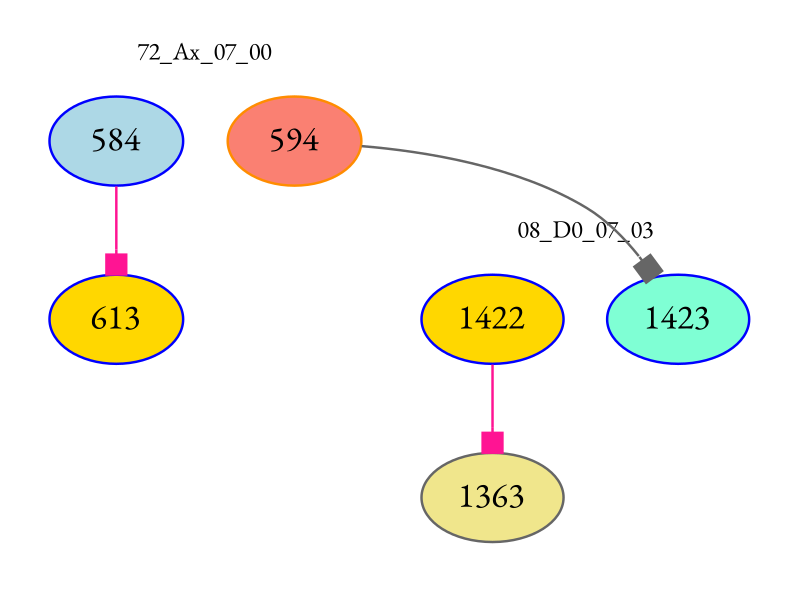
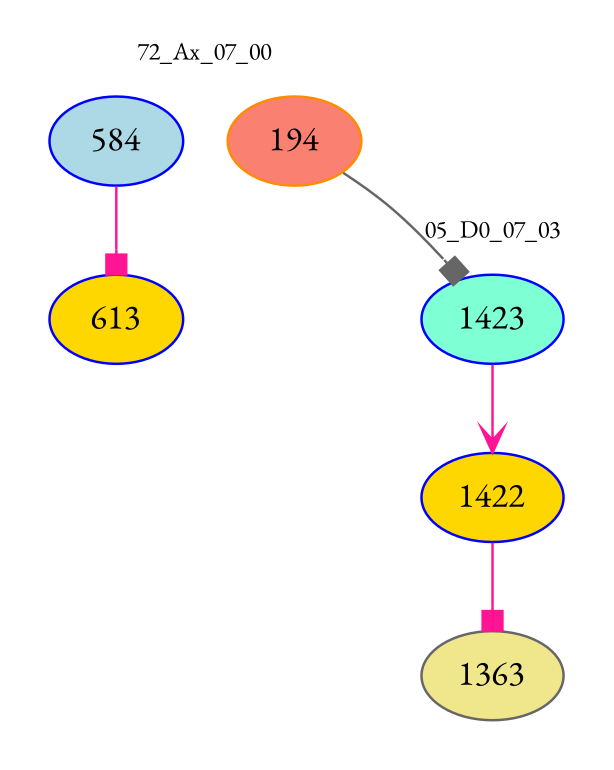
(295, 141) -> (295, 141)
(585, 231) -> (493, 231)
none -> (493, 396)
